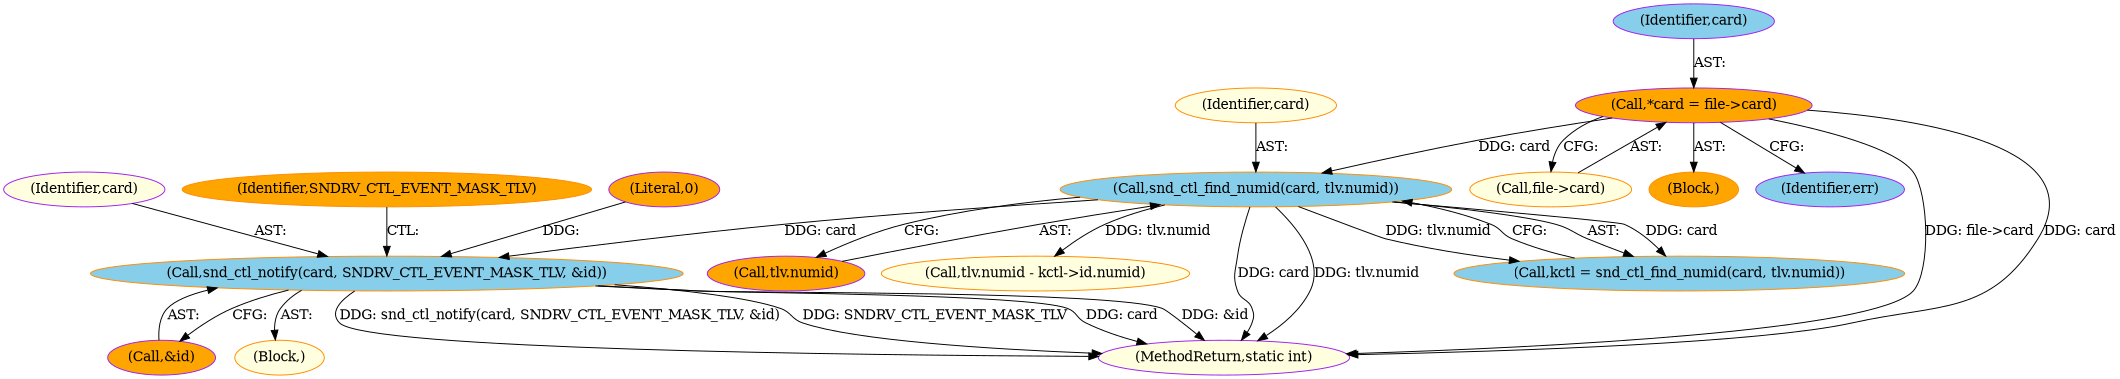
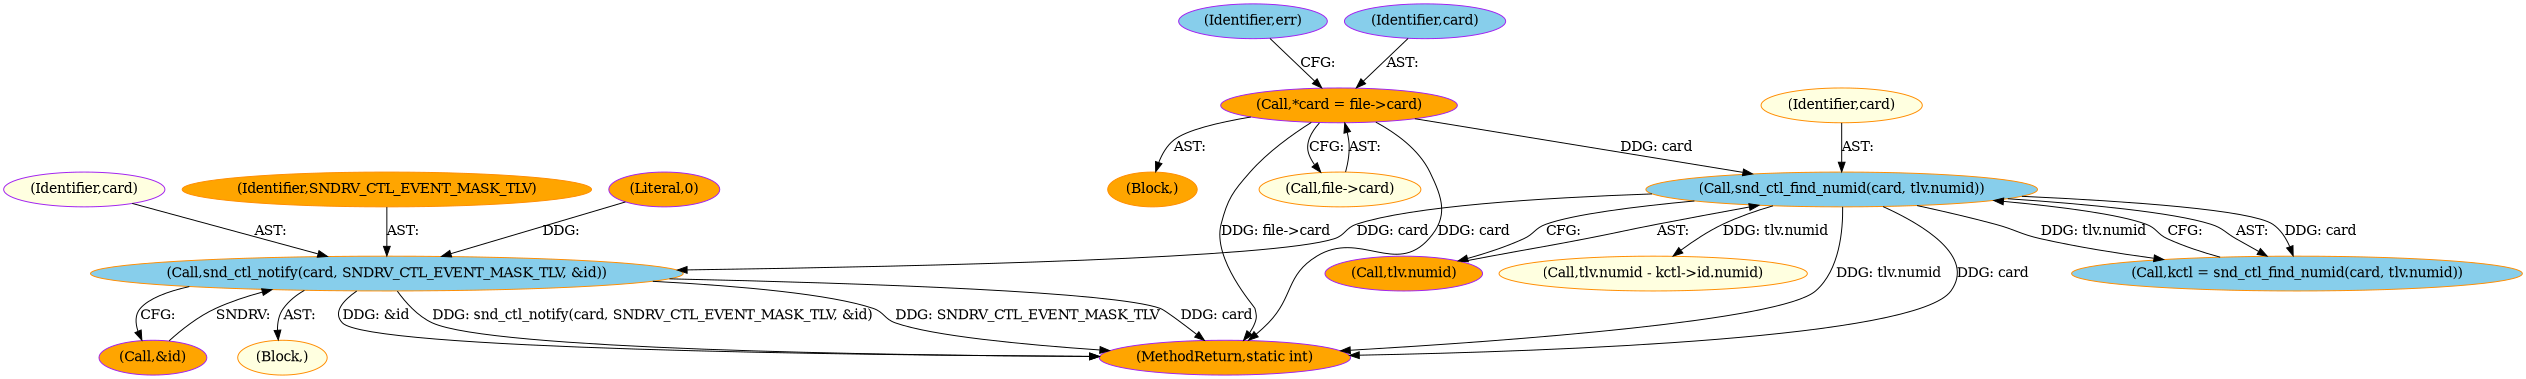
(1758, 145) -> (1292, 60)
(405, 232) -> (405, 232)
(186, 316) -> (245, 316)
(1224, 358) -> (1225, 358)
